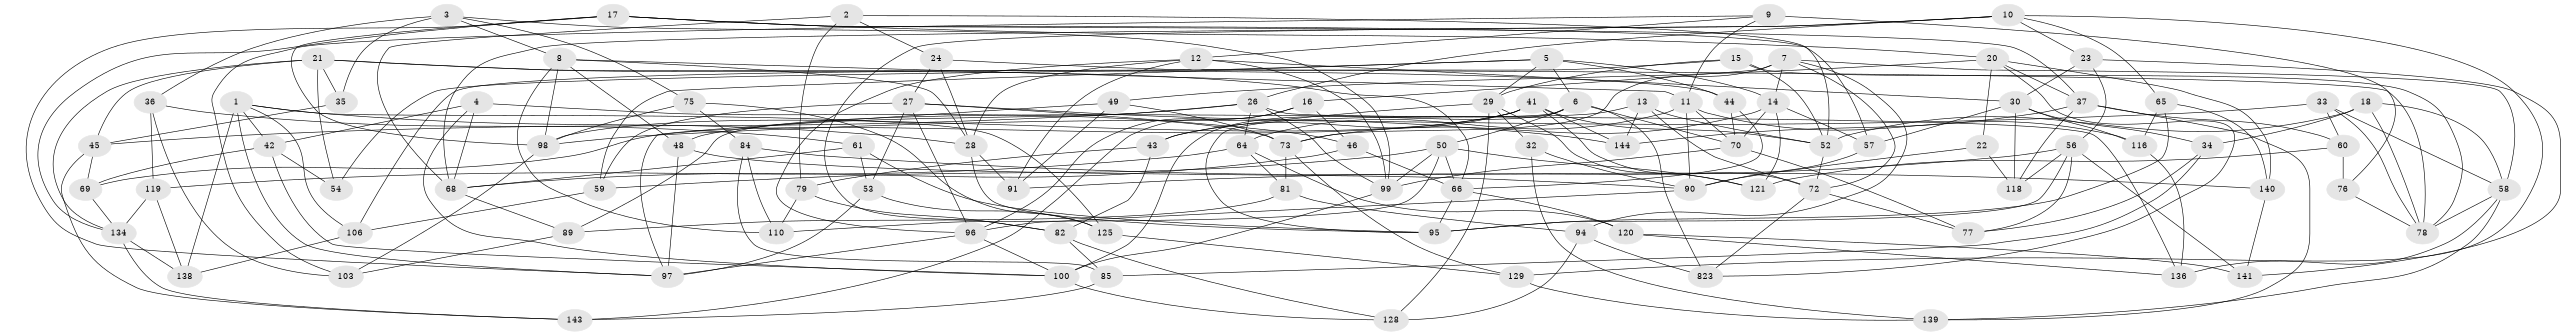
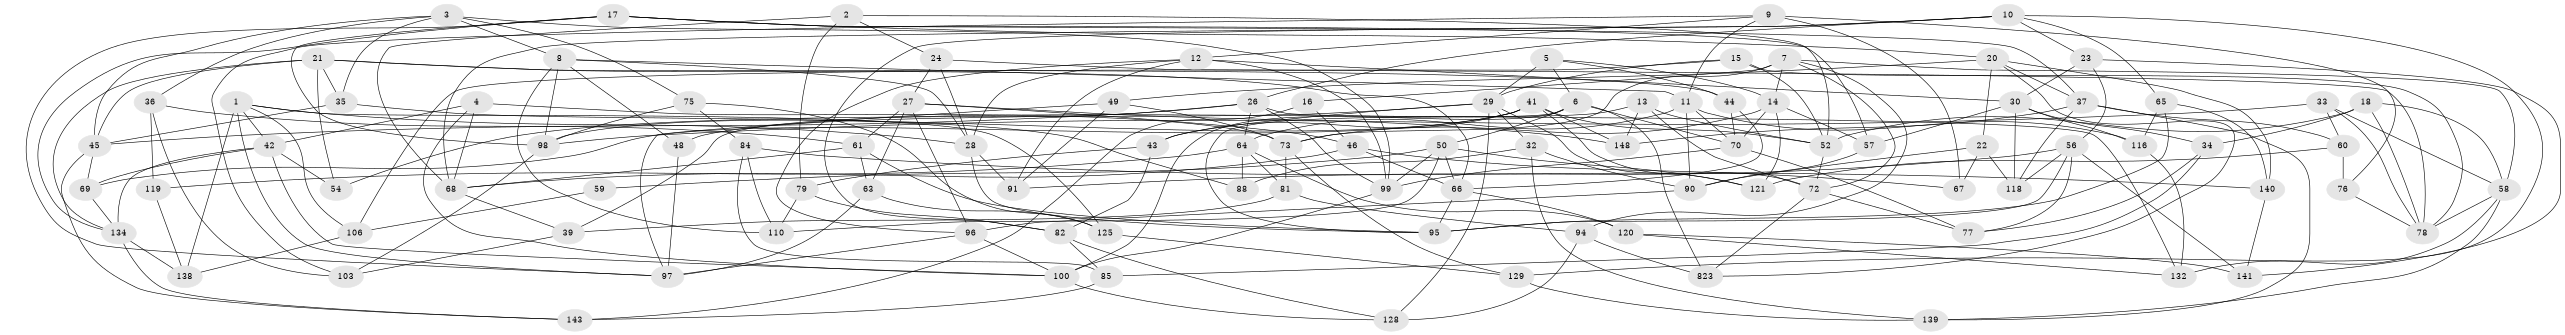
none -> (240, 38)
(918, 74) -> (908, 117)
(1016, 77) -> none
(751, 111) -> (883, 124)
(1140, 125) -> none
(1623, 146) -> (1623, 146)
(1183, 174) -> none
(869, 190) -> (869, 190)
none -> (1242, 190)
none -> (1959, 190)
(136, 211) -> (168, 162)
(568, 233) -> (568, 233)
(2179, 277) -> (2179, 277)
